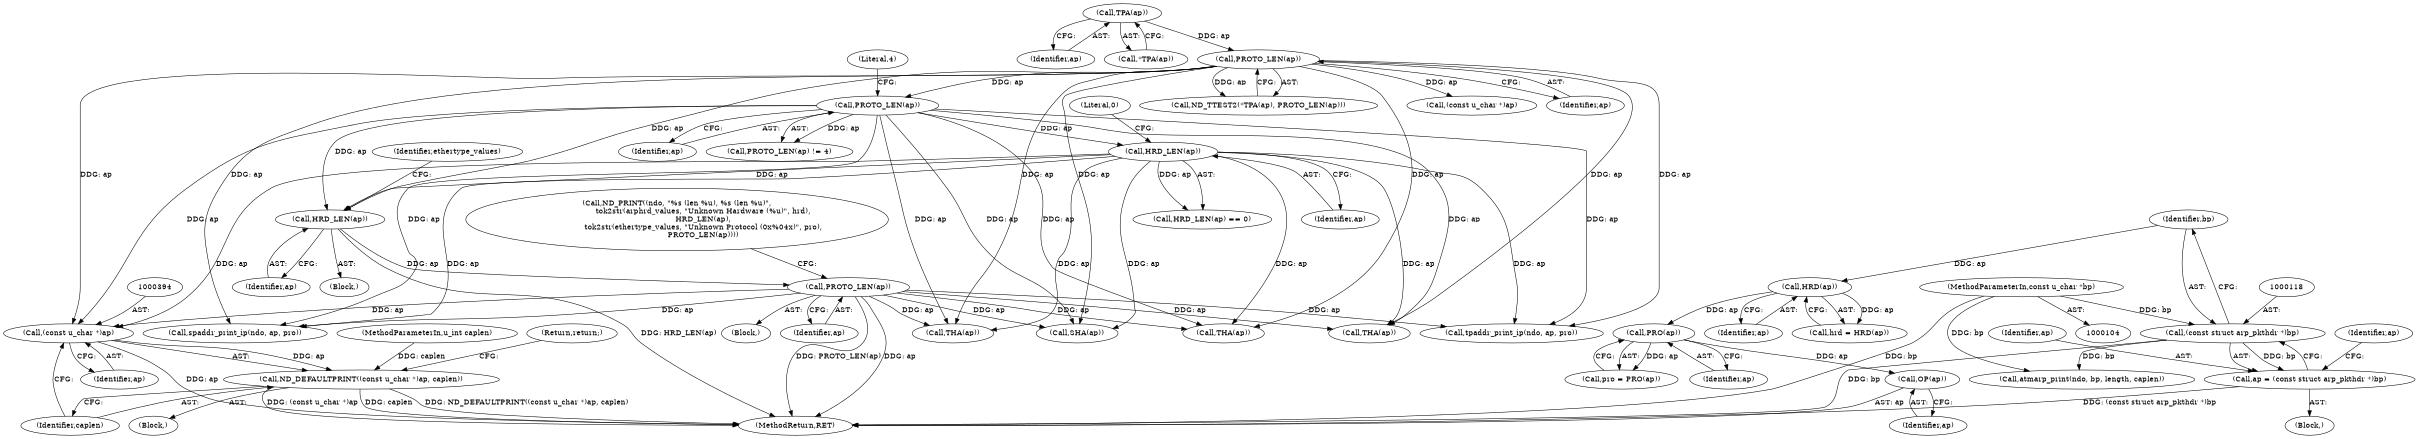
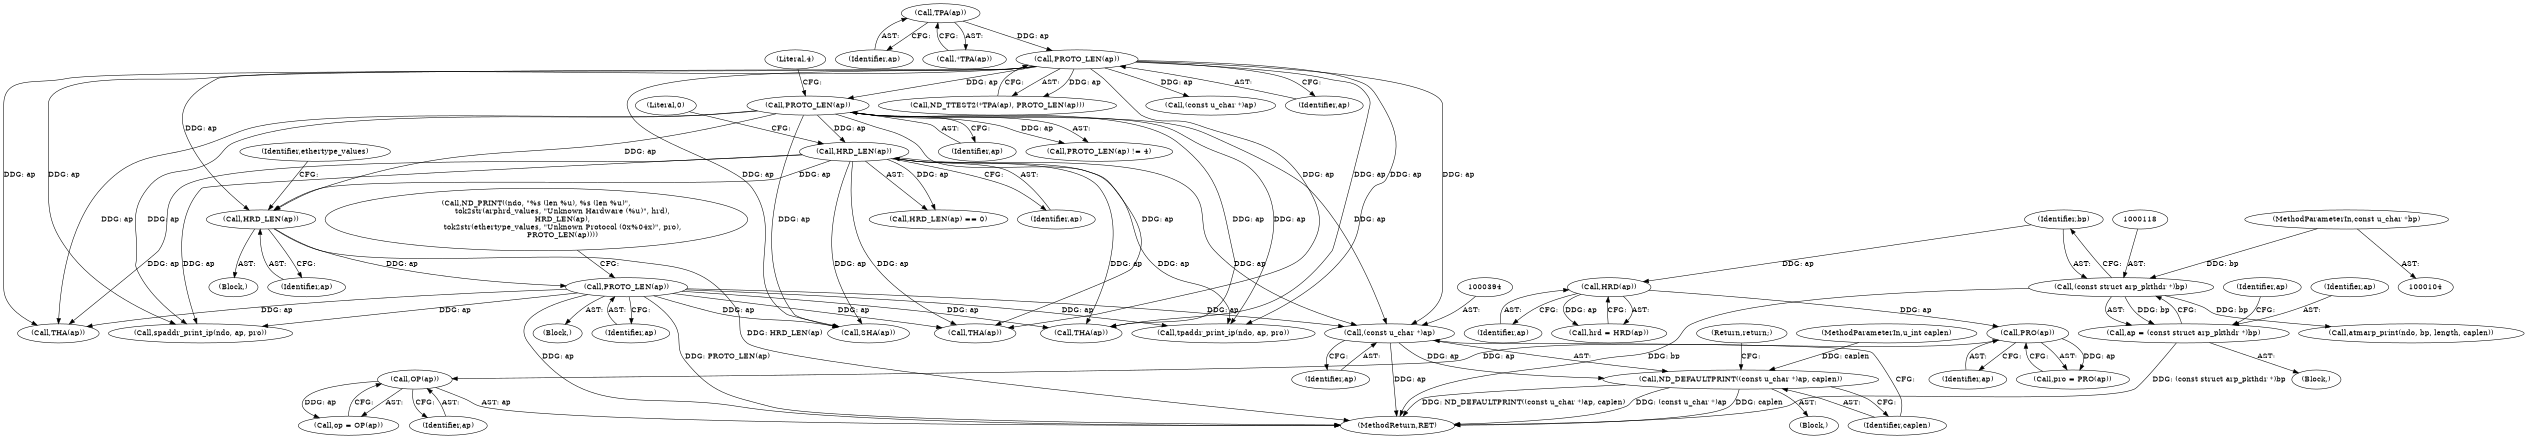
(1954, 345) -> none
(1433, 415) -> none
none -> (349, 426)
